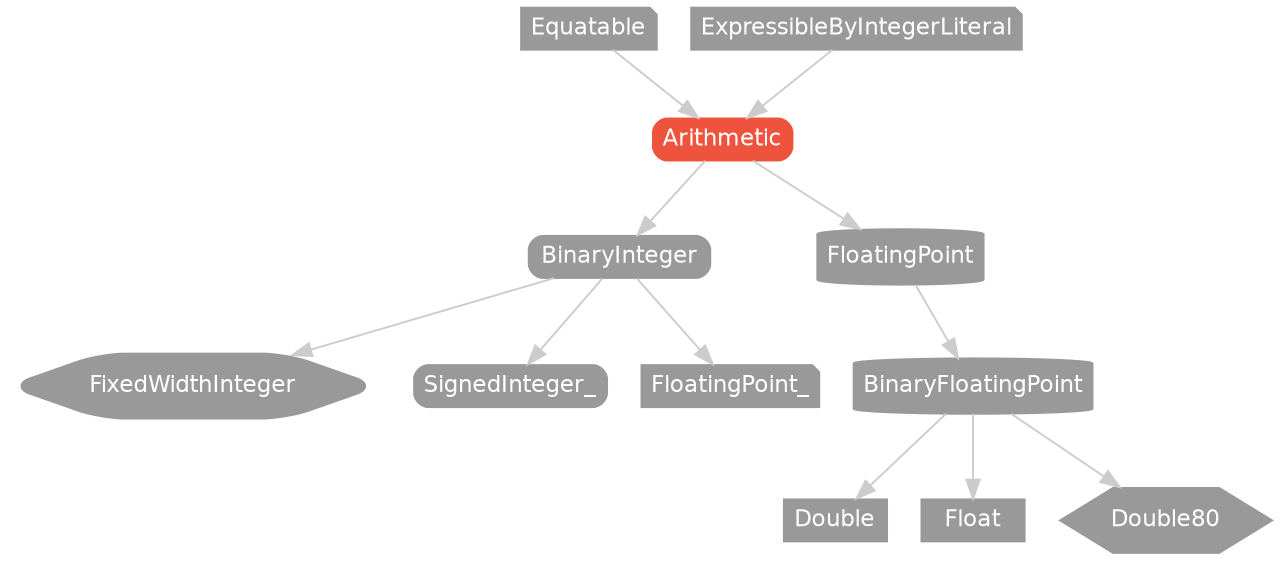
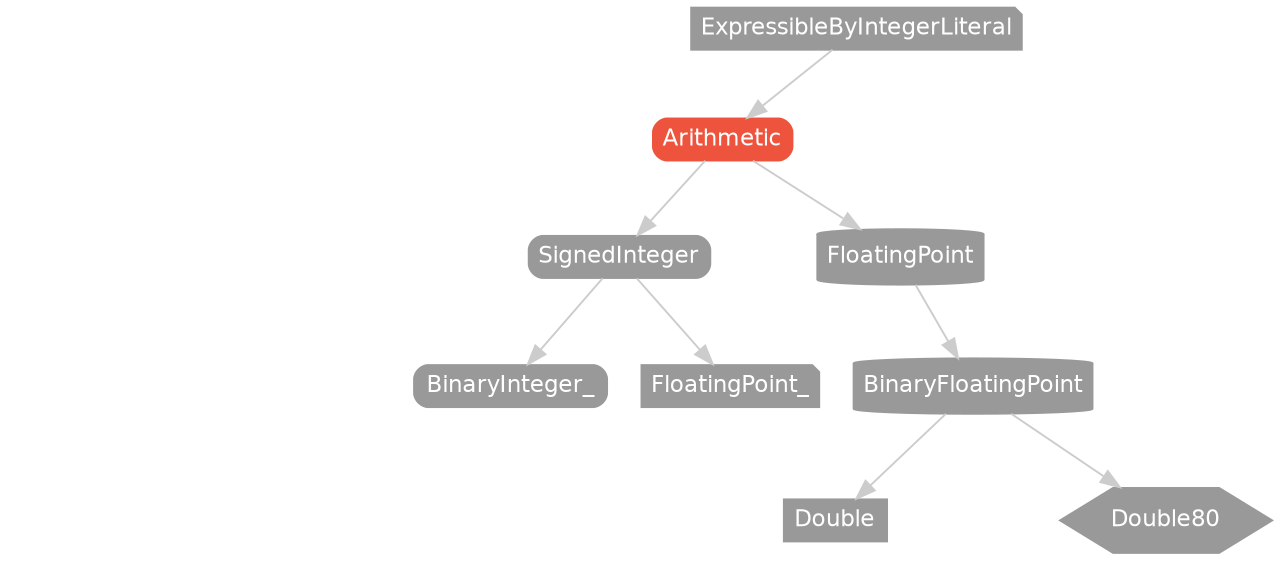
(589, 29) -> none
(620, 257) -> (620, 257)
(193, 386) -> none
(511, 386) -> (511, 386)
(973, 520) -> none
